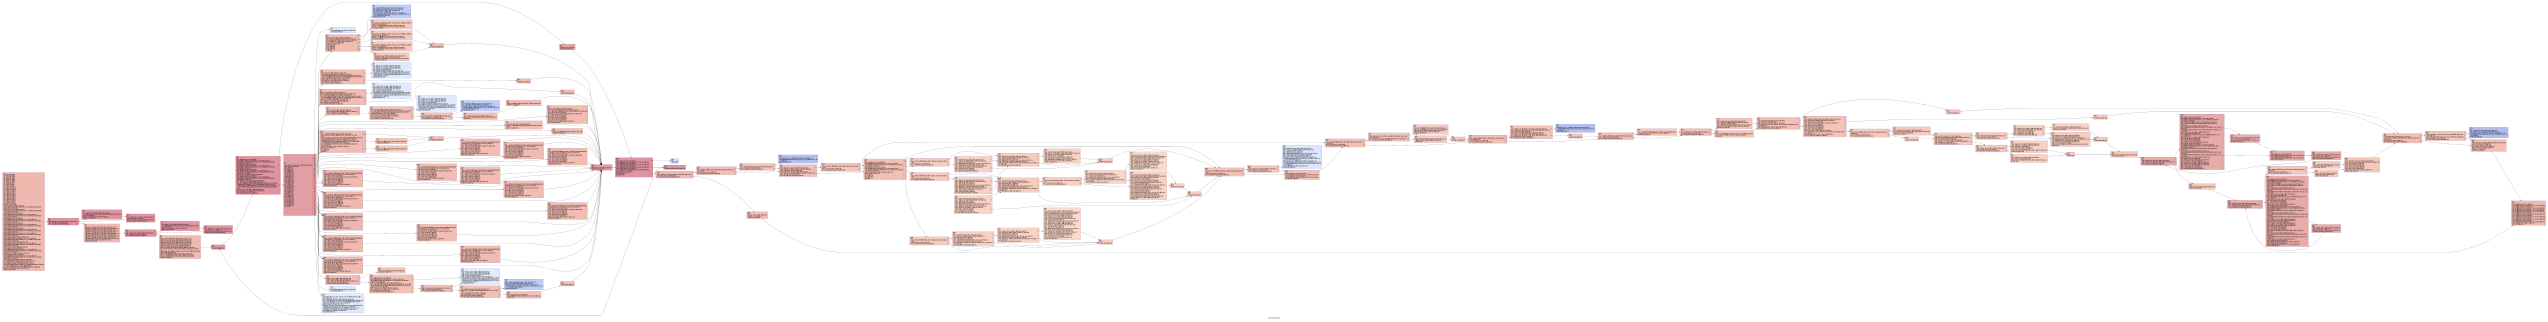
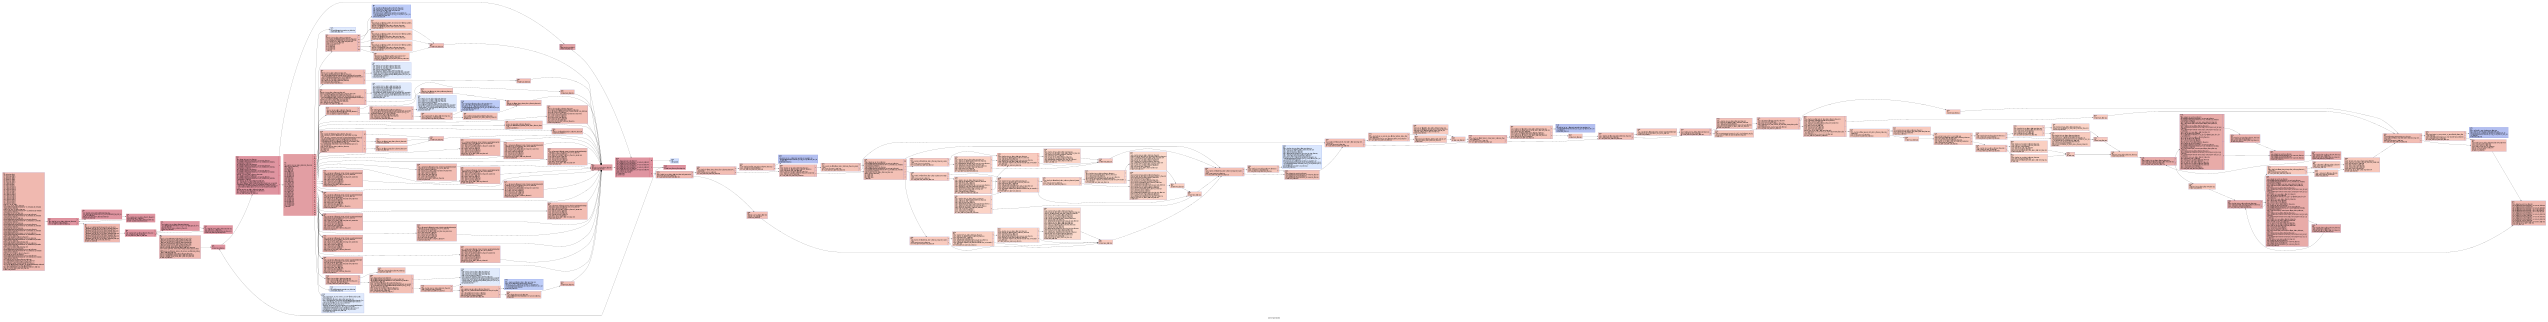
none -> (437, 91)
